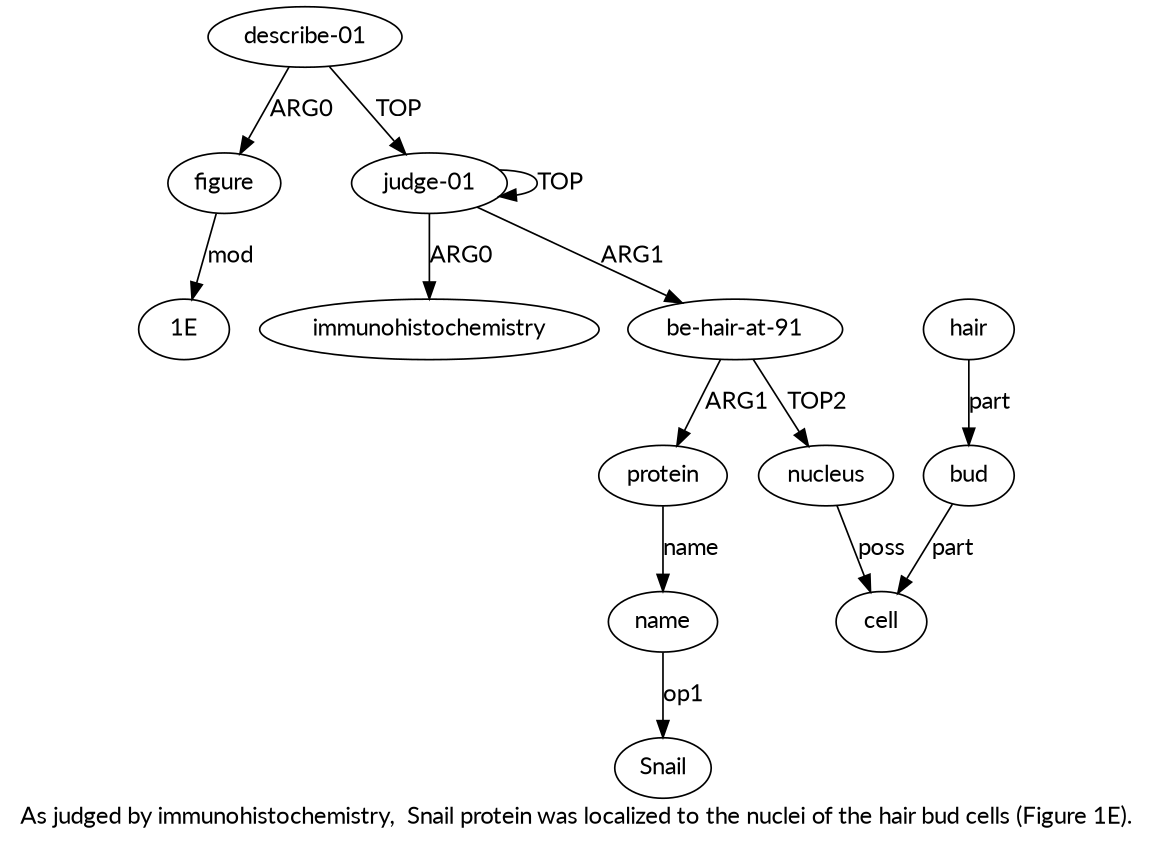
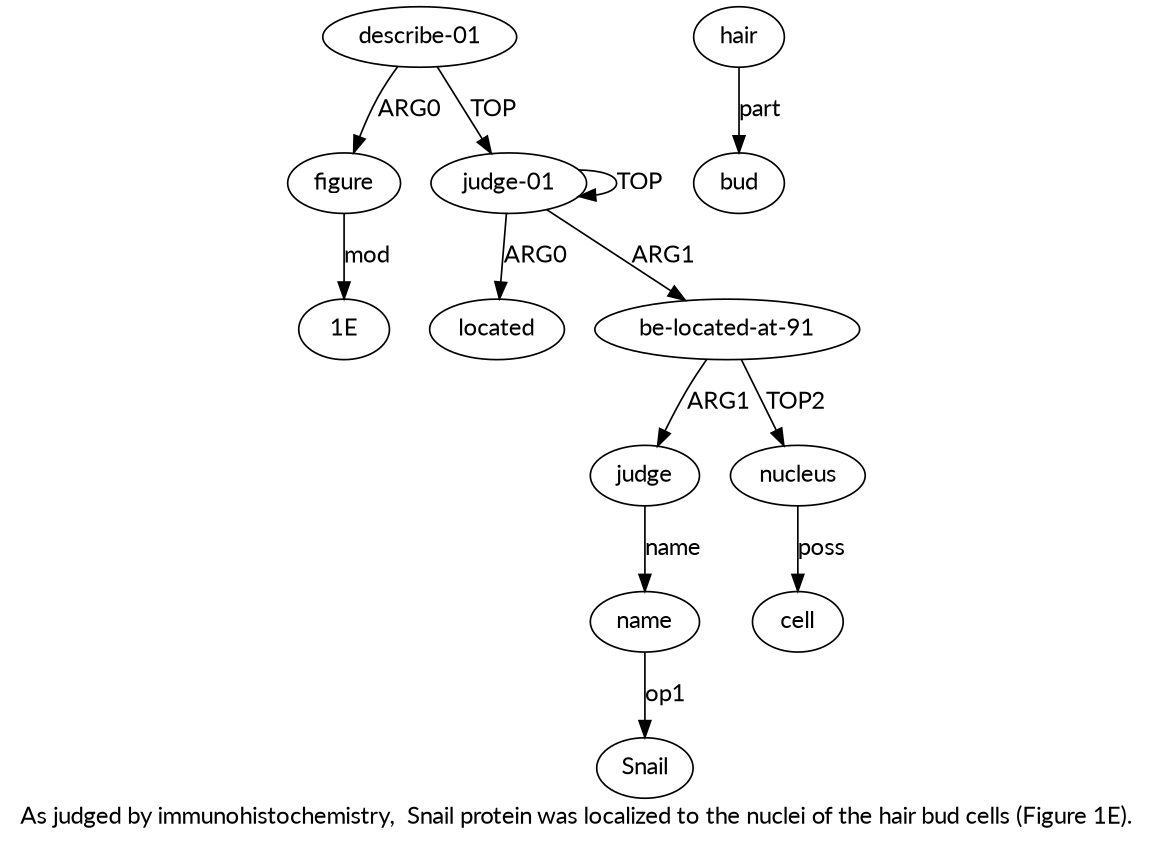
(429, 329) -> (497, 329)
(735, 329) -> (727, 329)
(663, 476) -> (645, 476)
(930, 541) -> none
